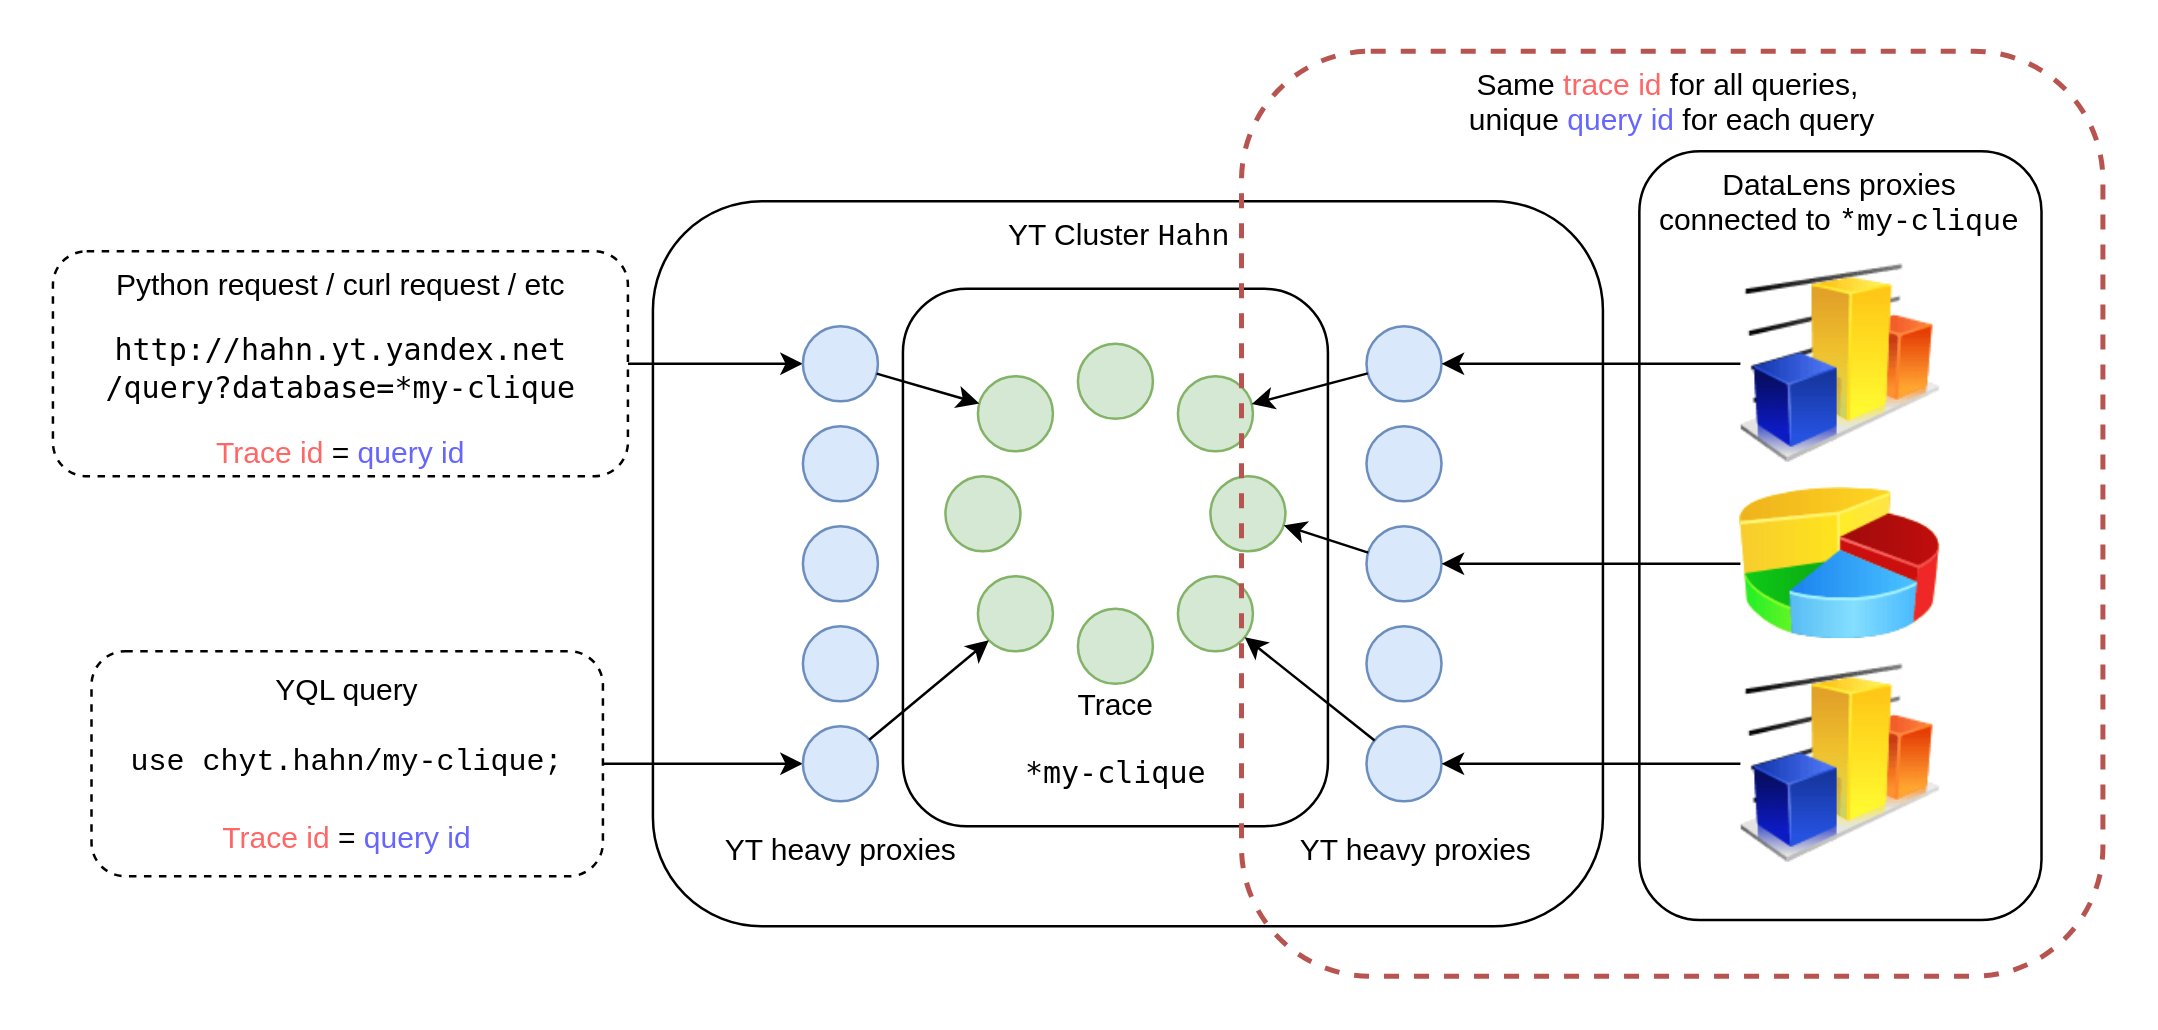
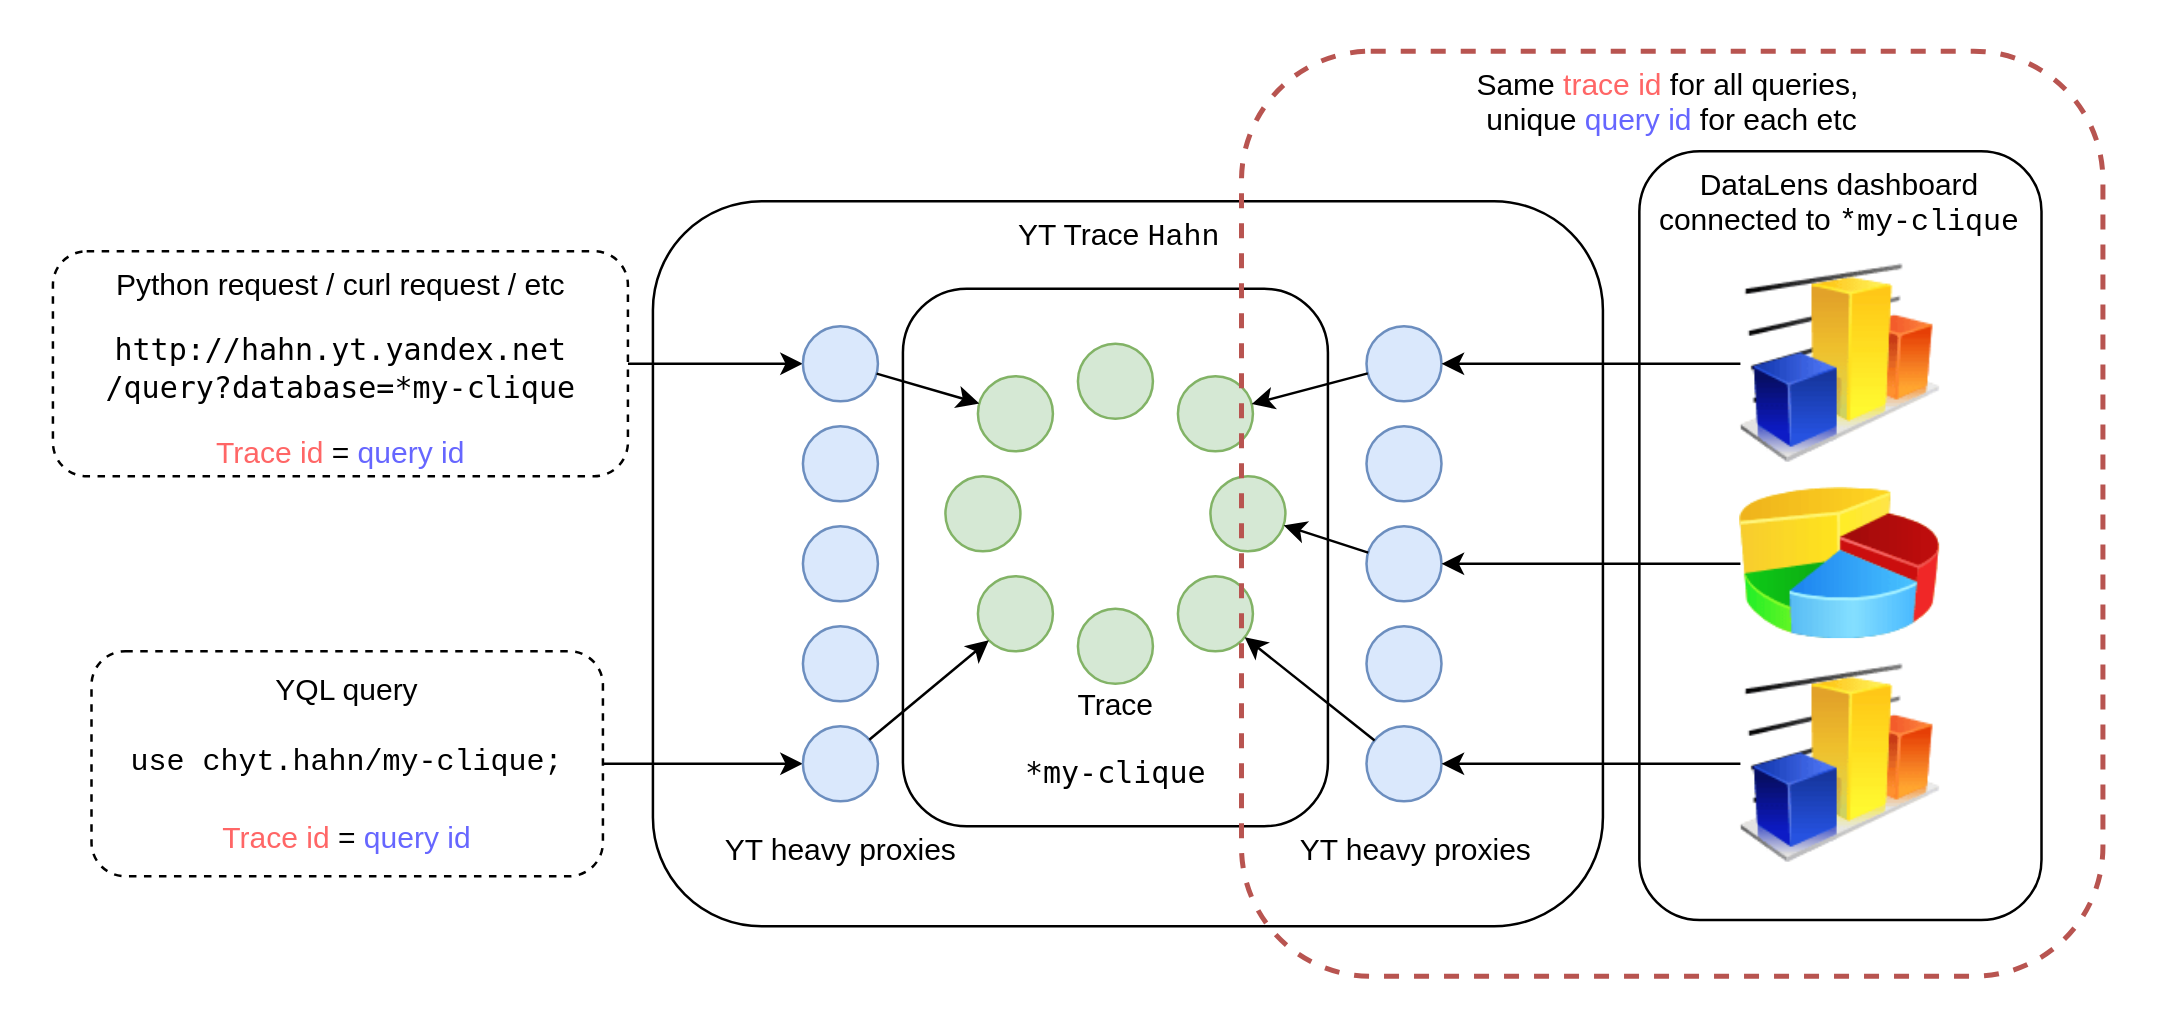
(1673, 105) -> (1673, 105)
(1840, 205) -> (1840, 205)
(1129, 237) -> (1129, 237)
